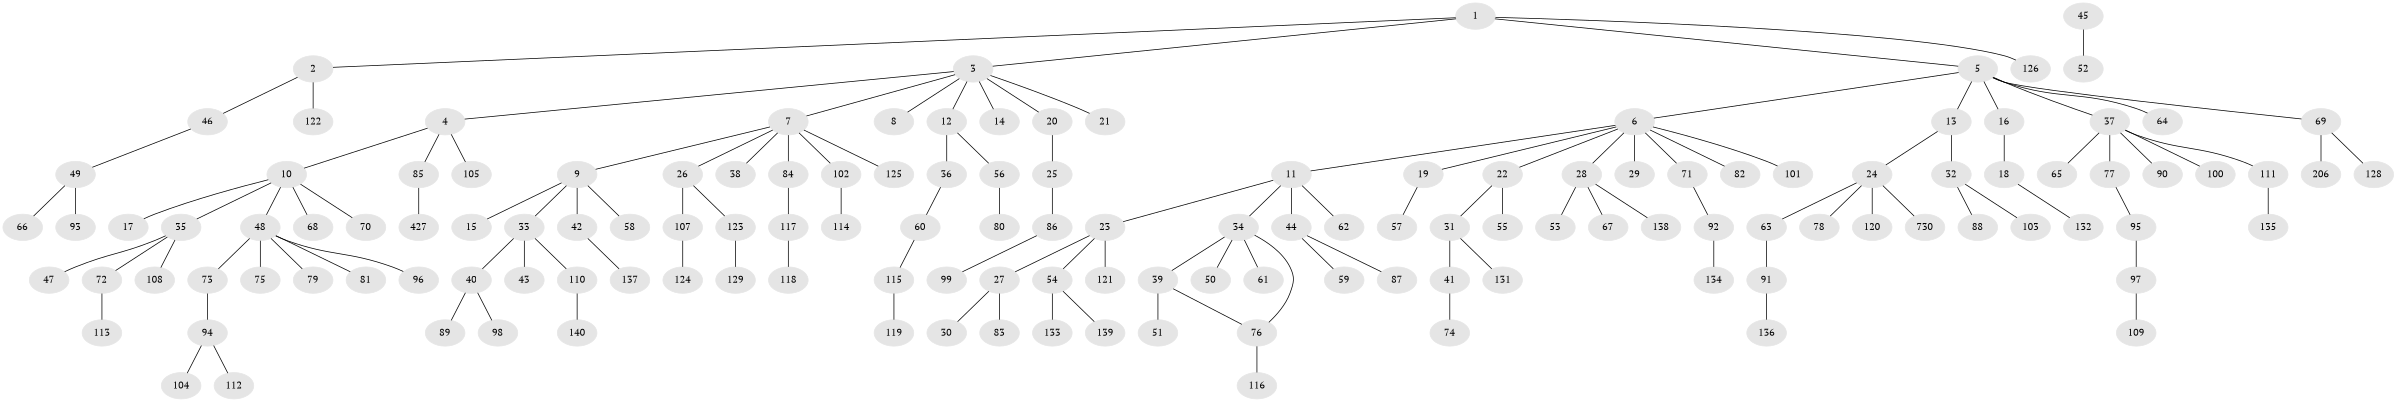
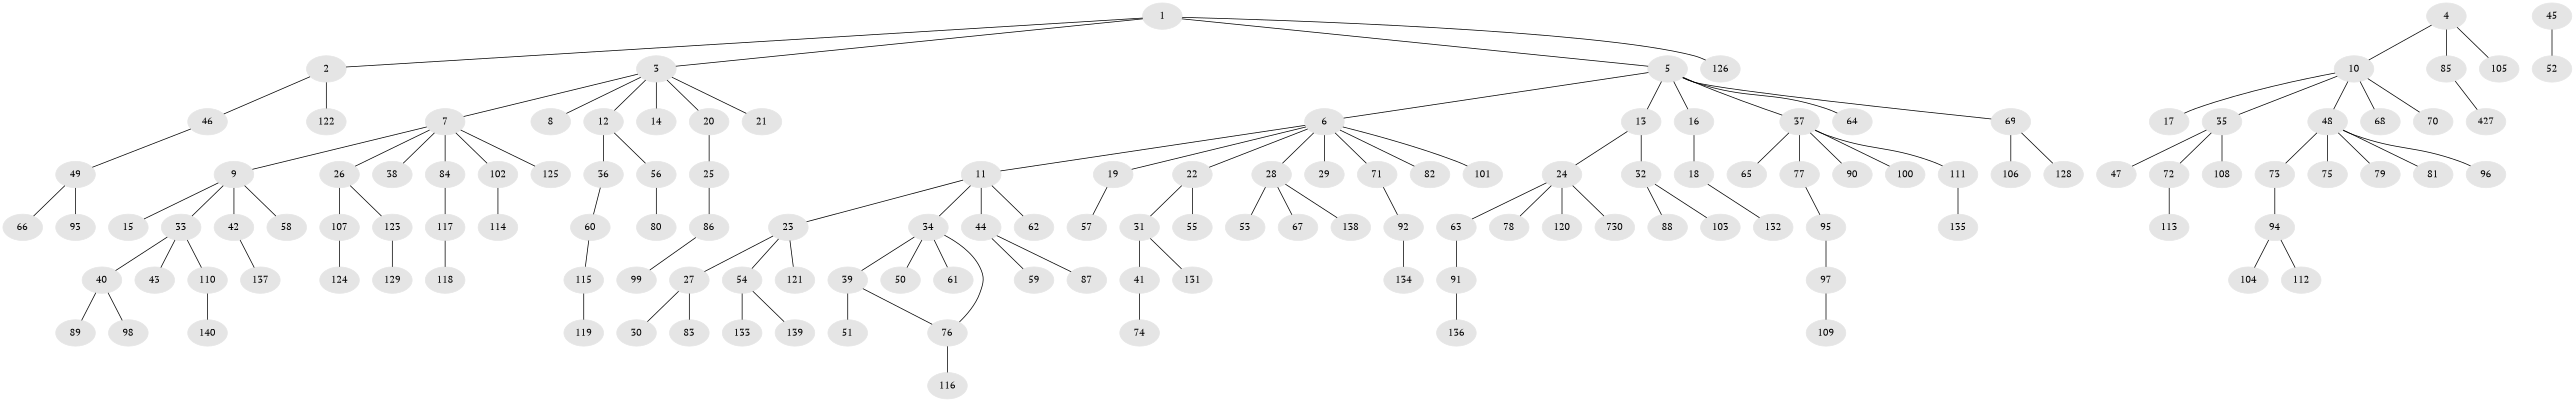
(709, 95) -> none
(2321, 175) -> (2011, 175)
